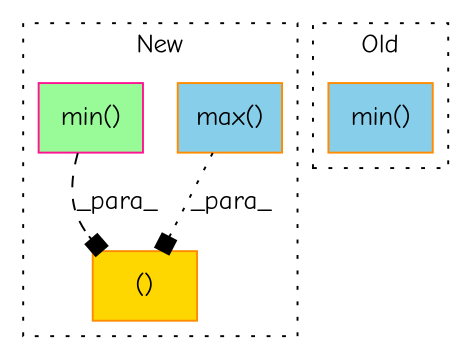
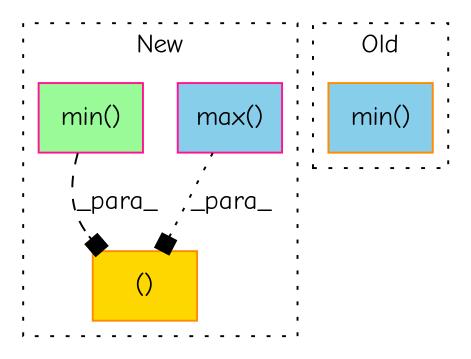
(230, 118) -> (230, 118)
